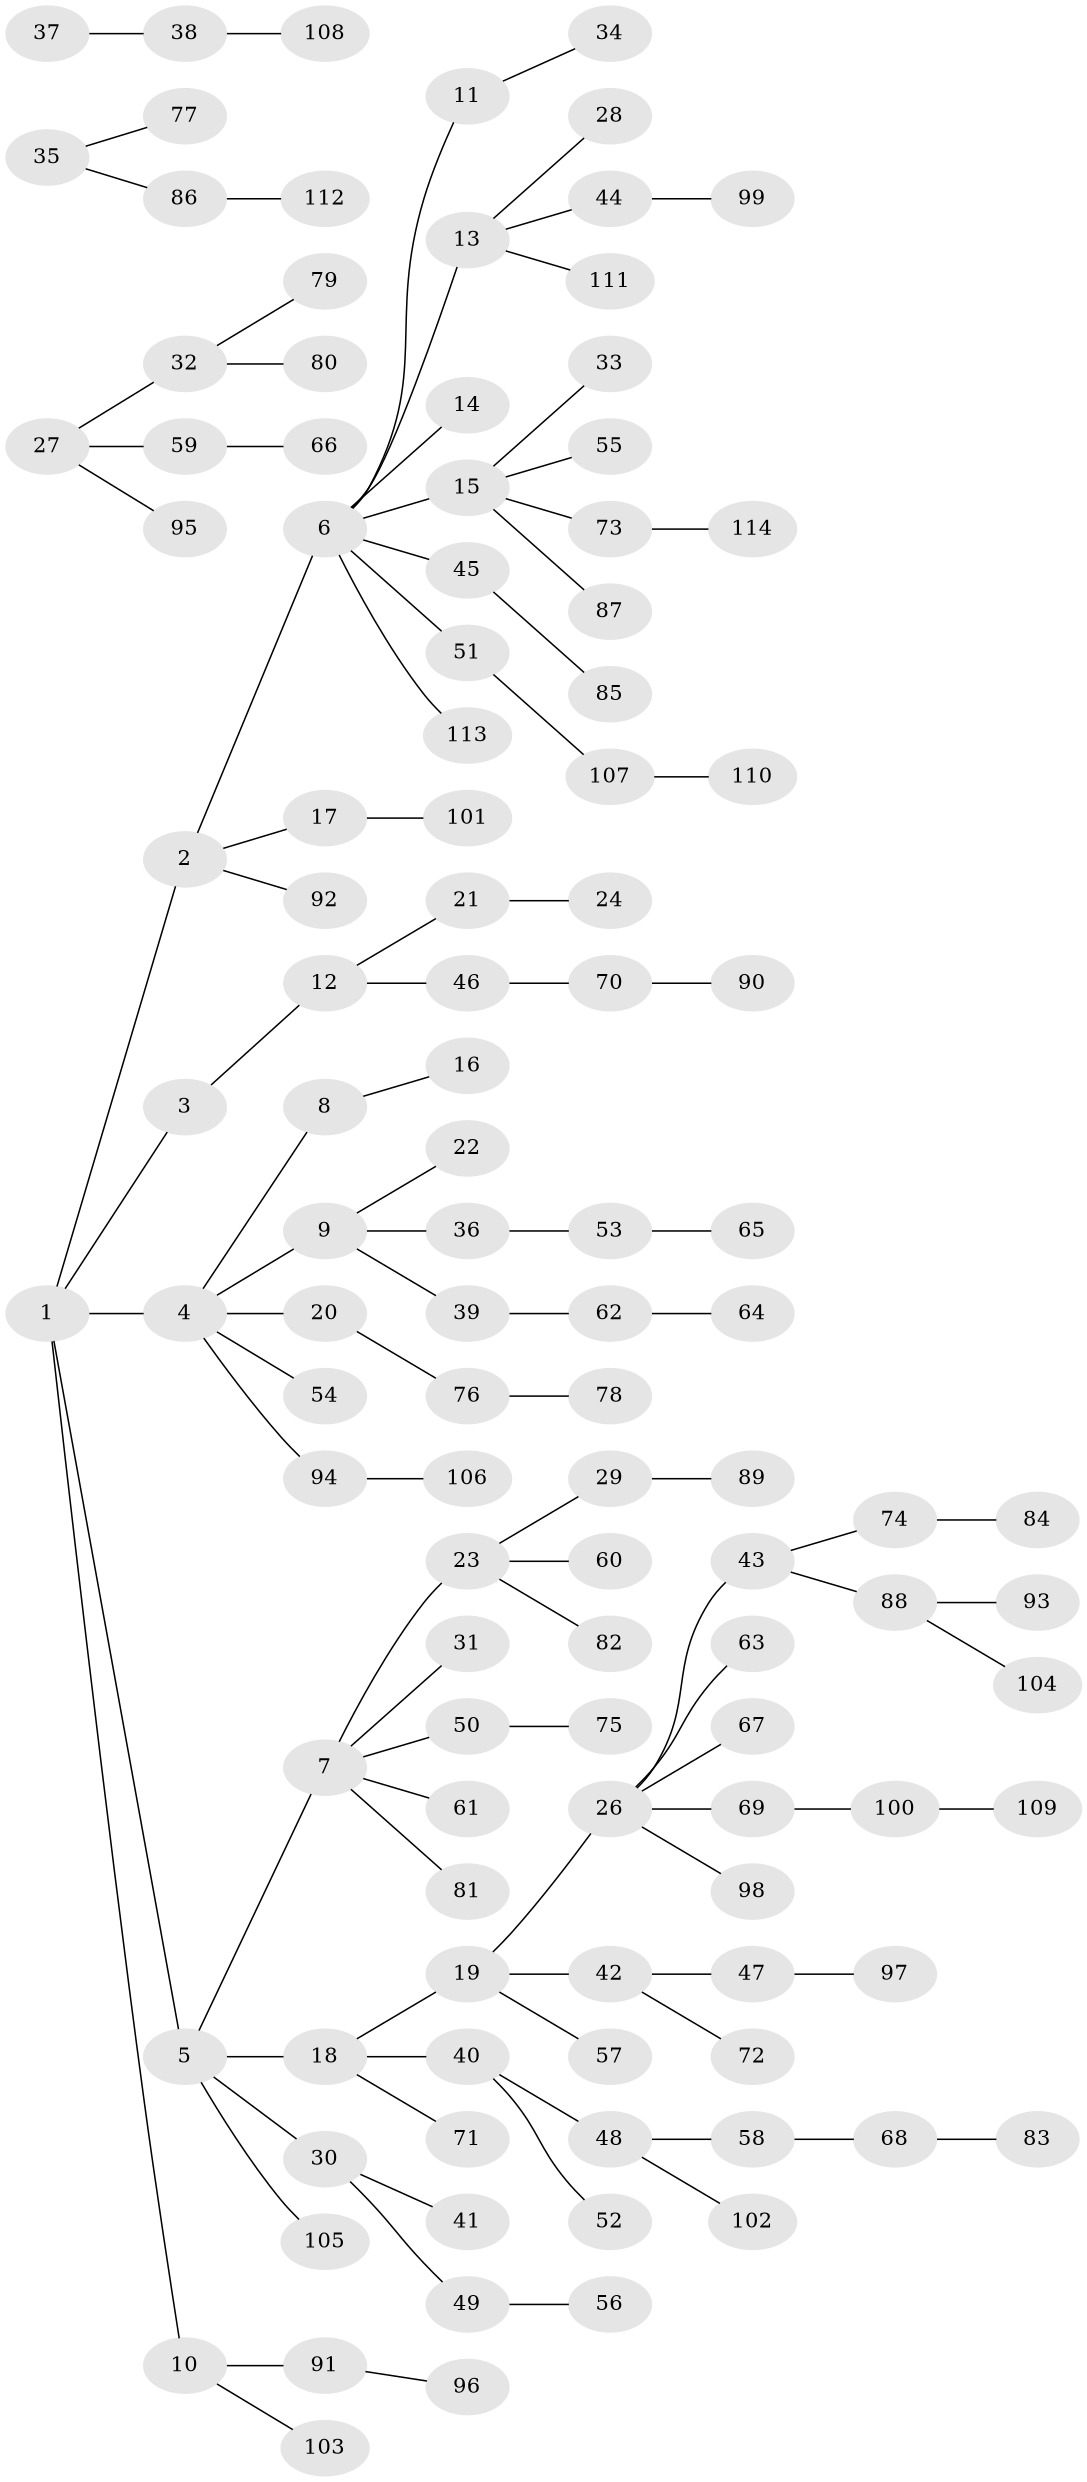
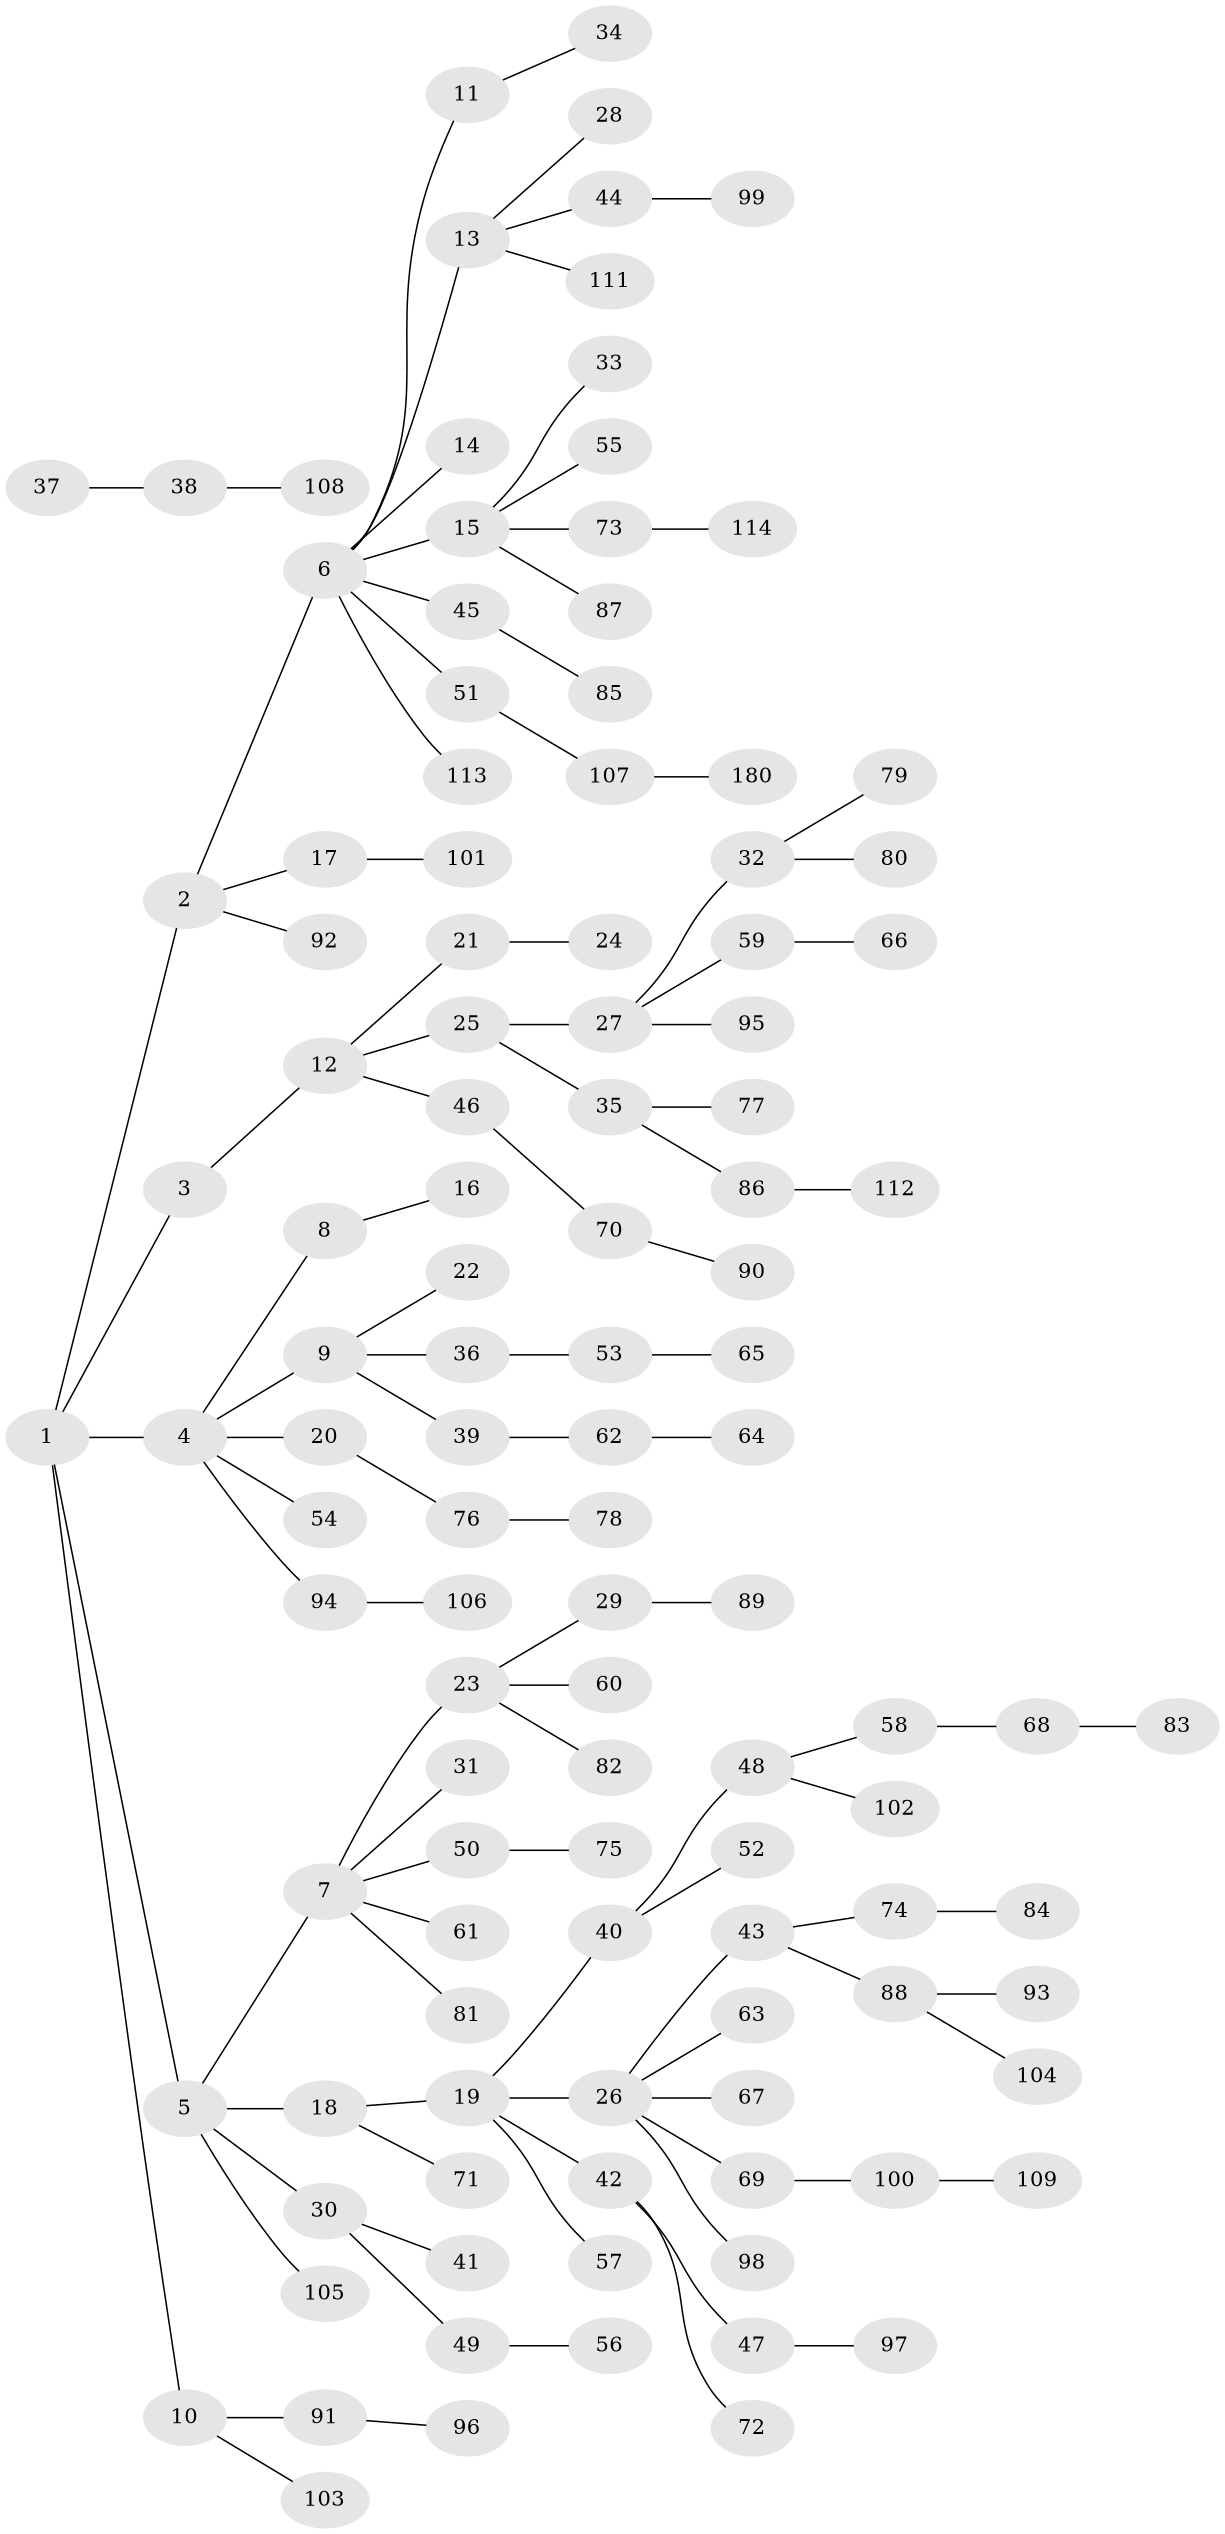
(753, 777) -> (753, 777)
none -> (468, 1025)
(397, 2057) -> (544, 2018)
